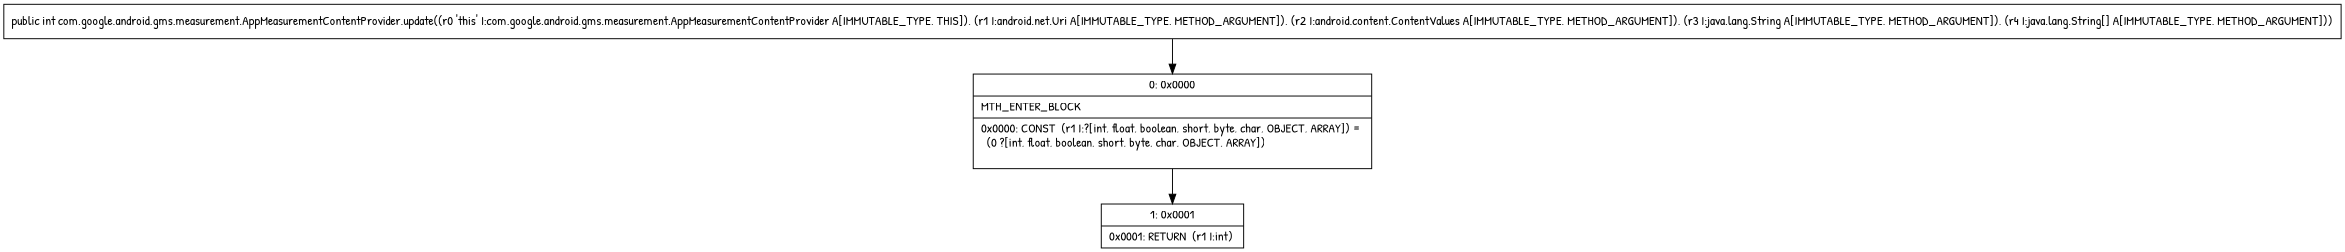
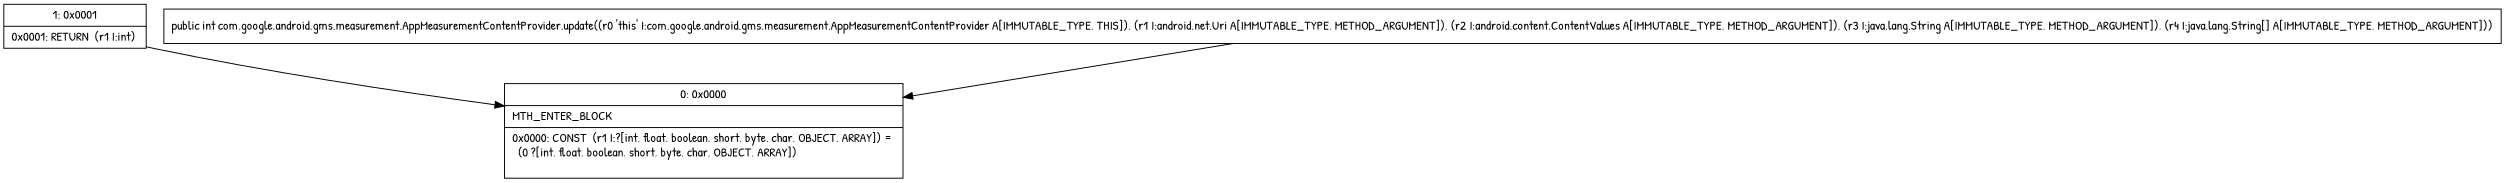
(1172, 182) -> (320, 79)
